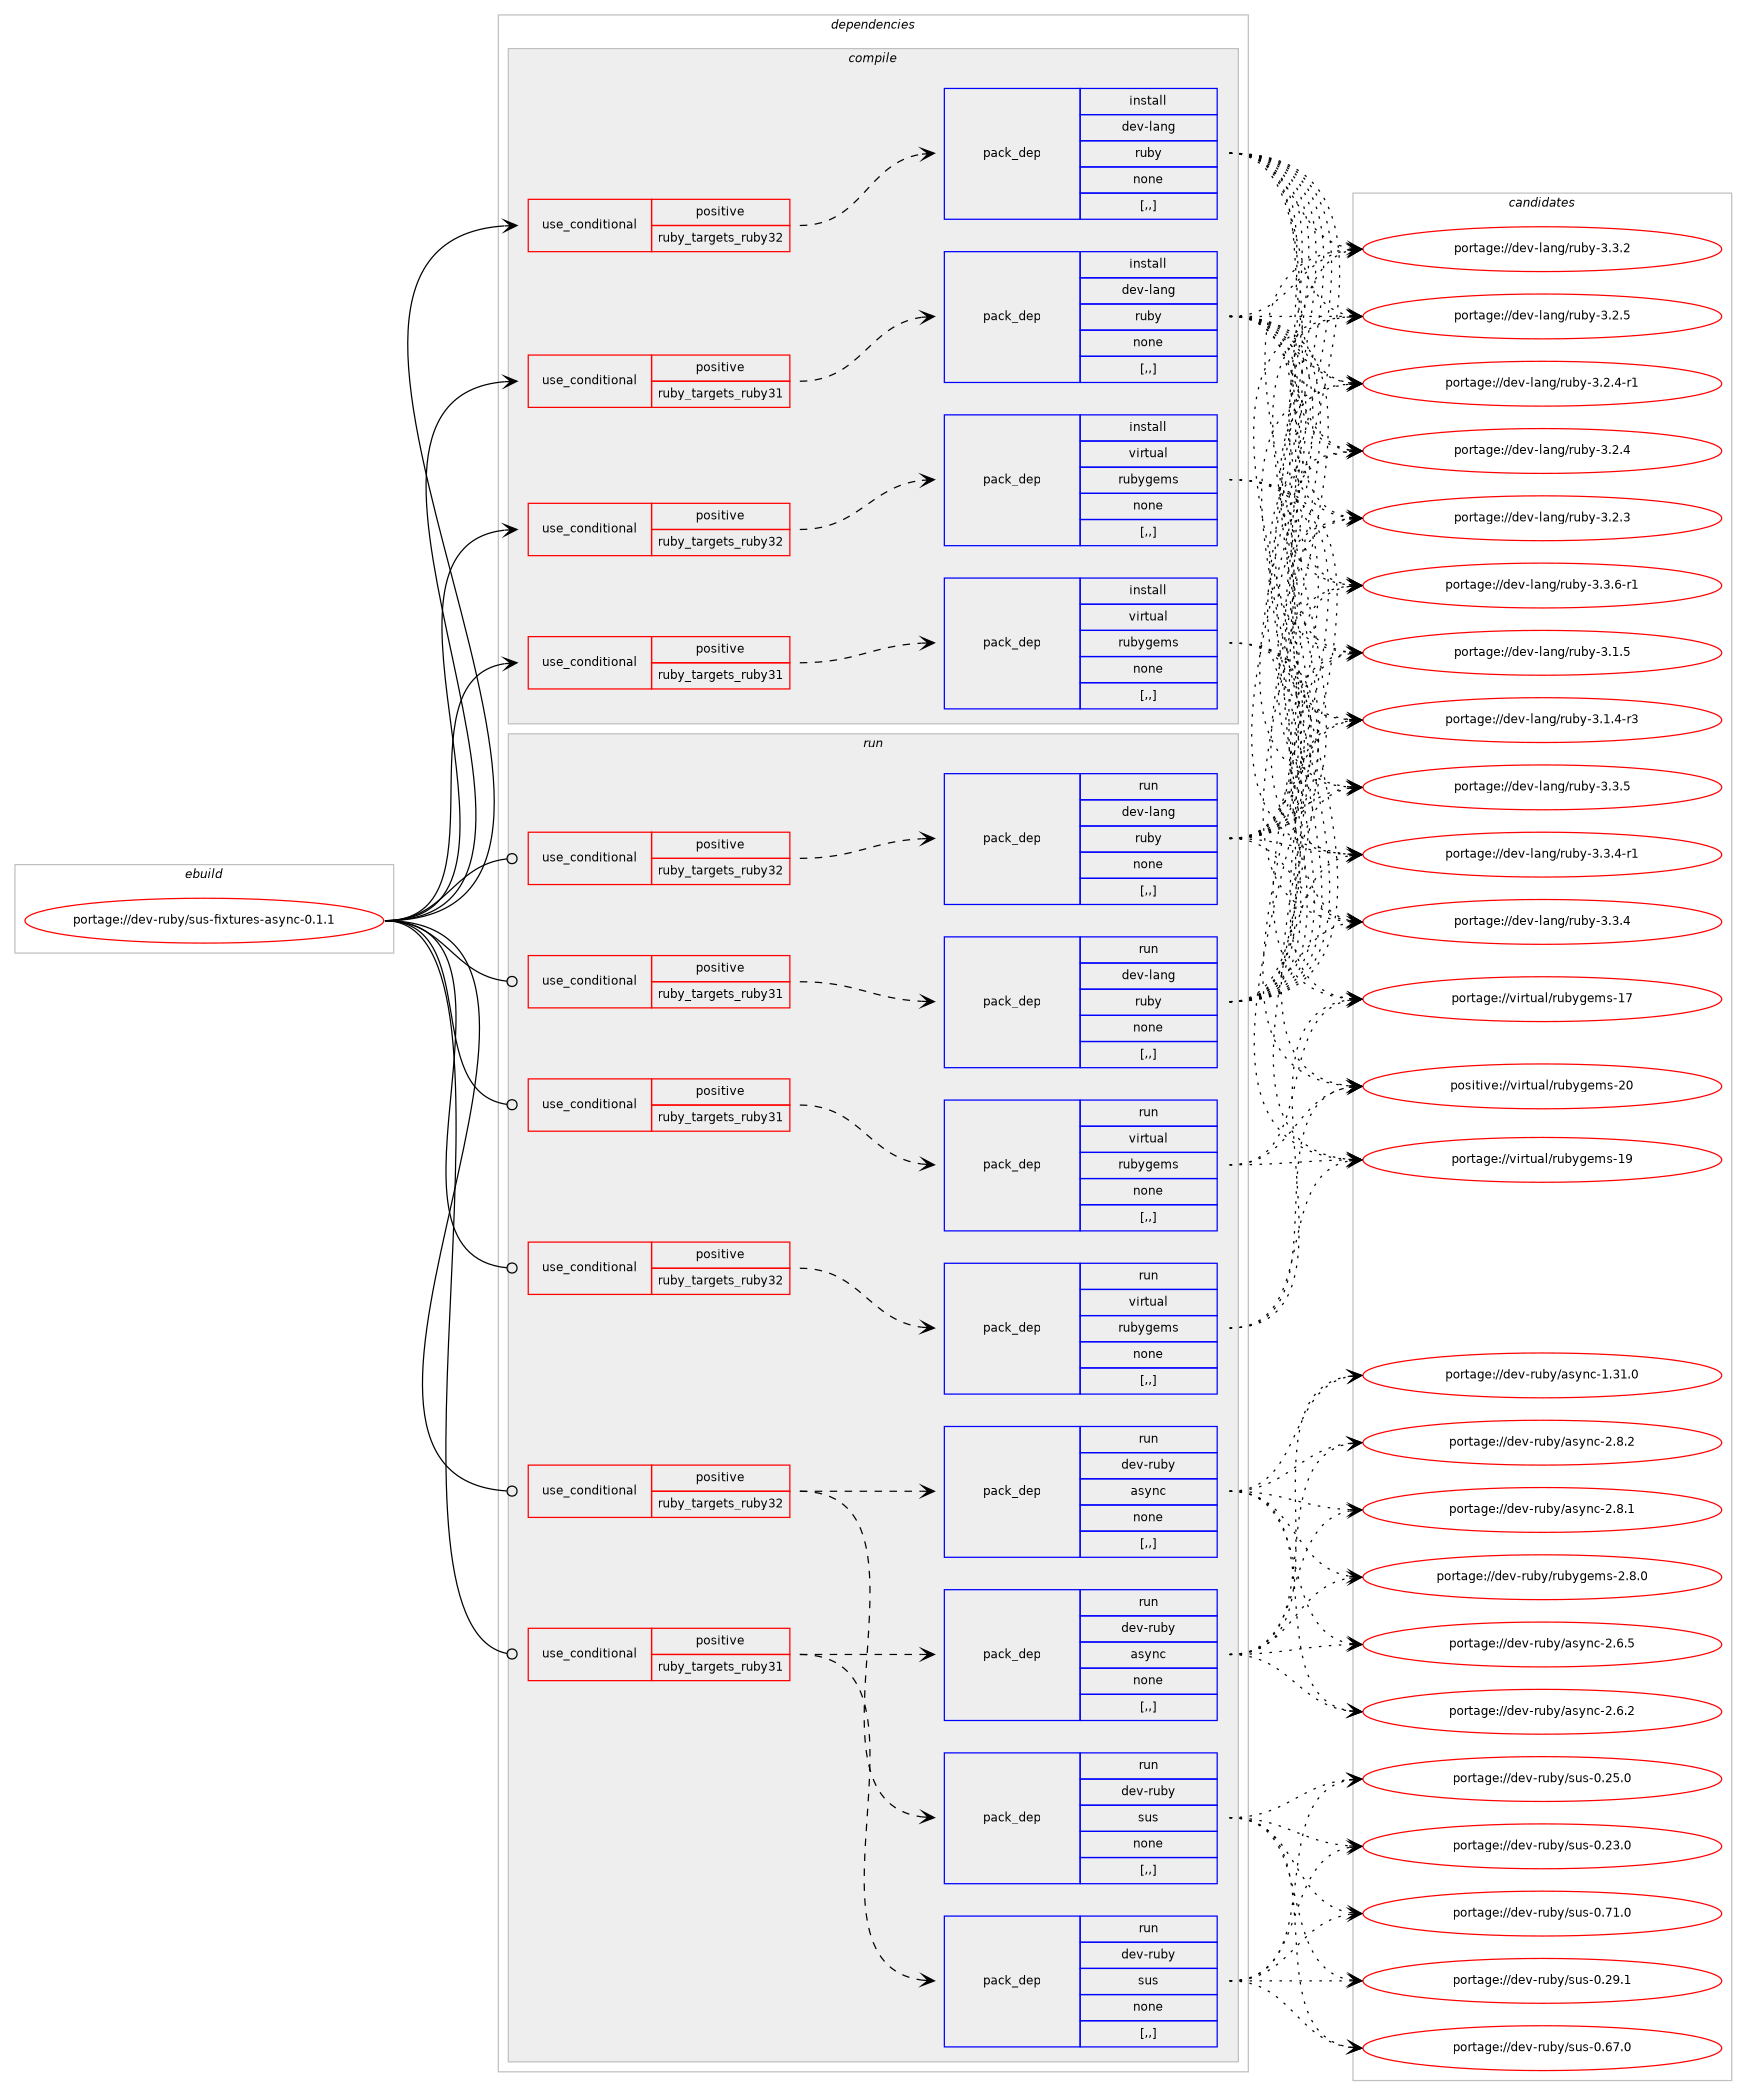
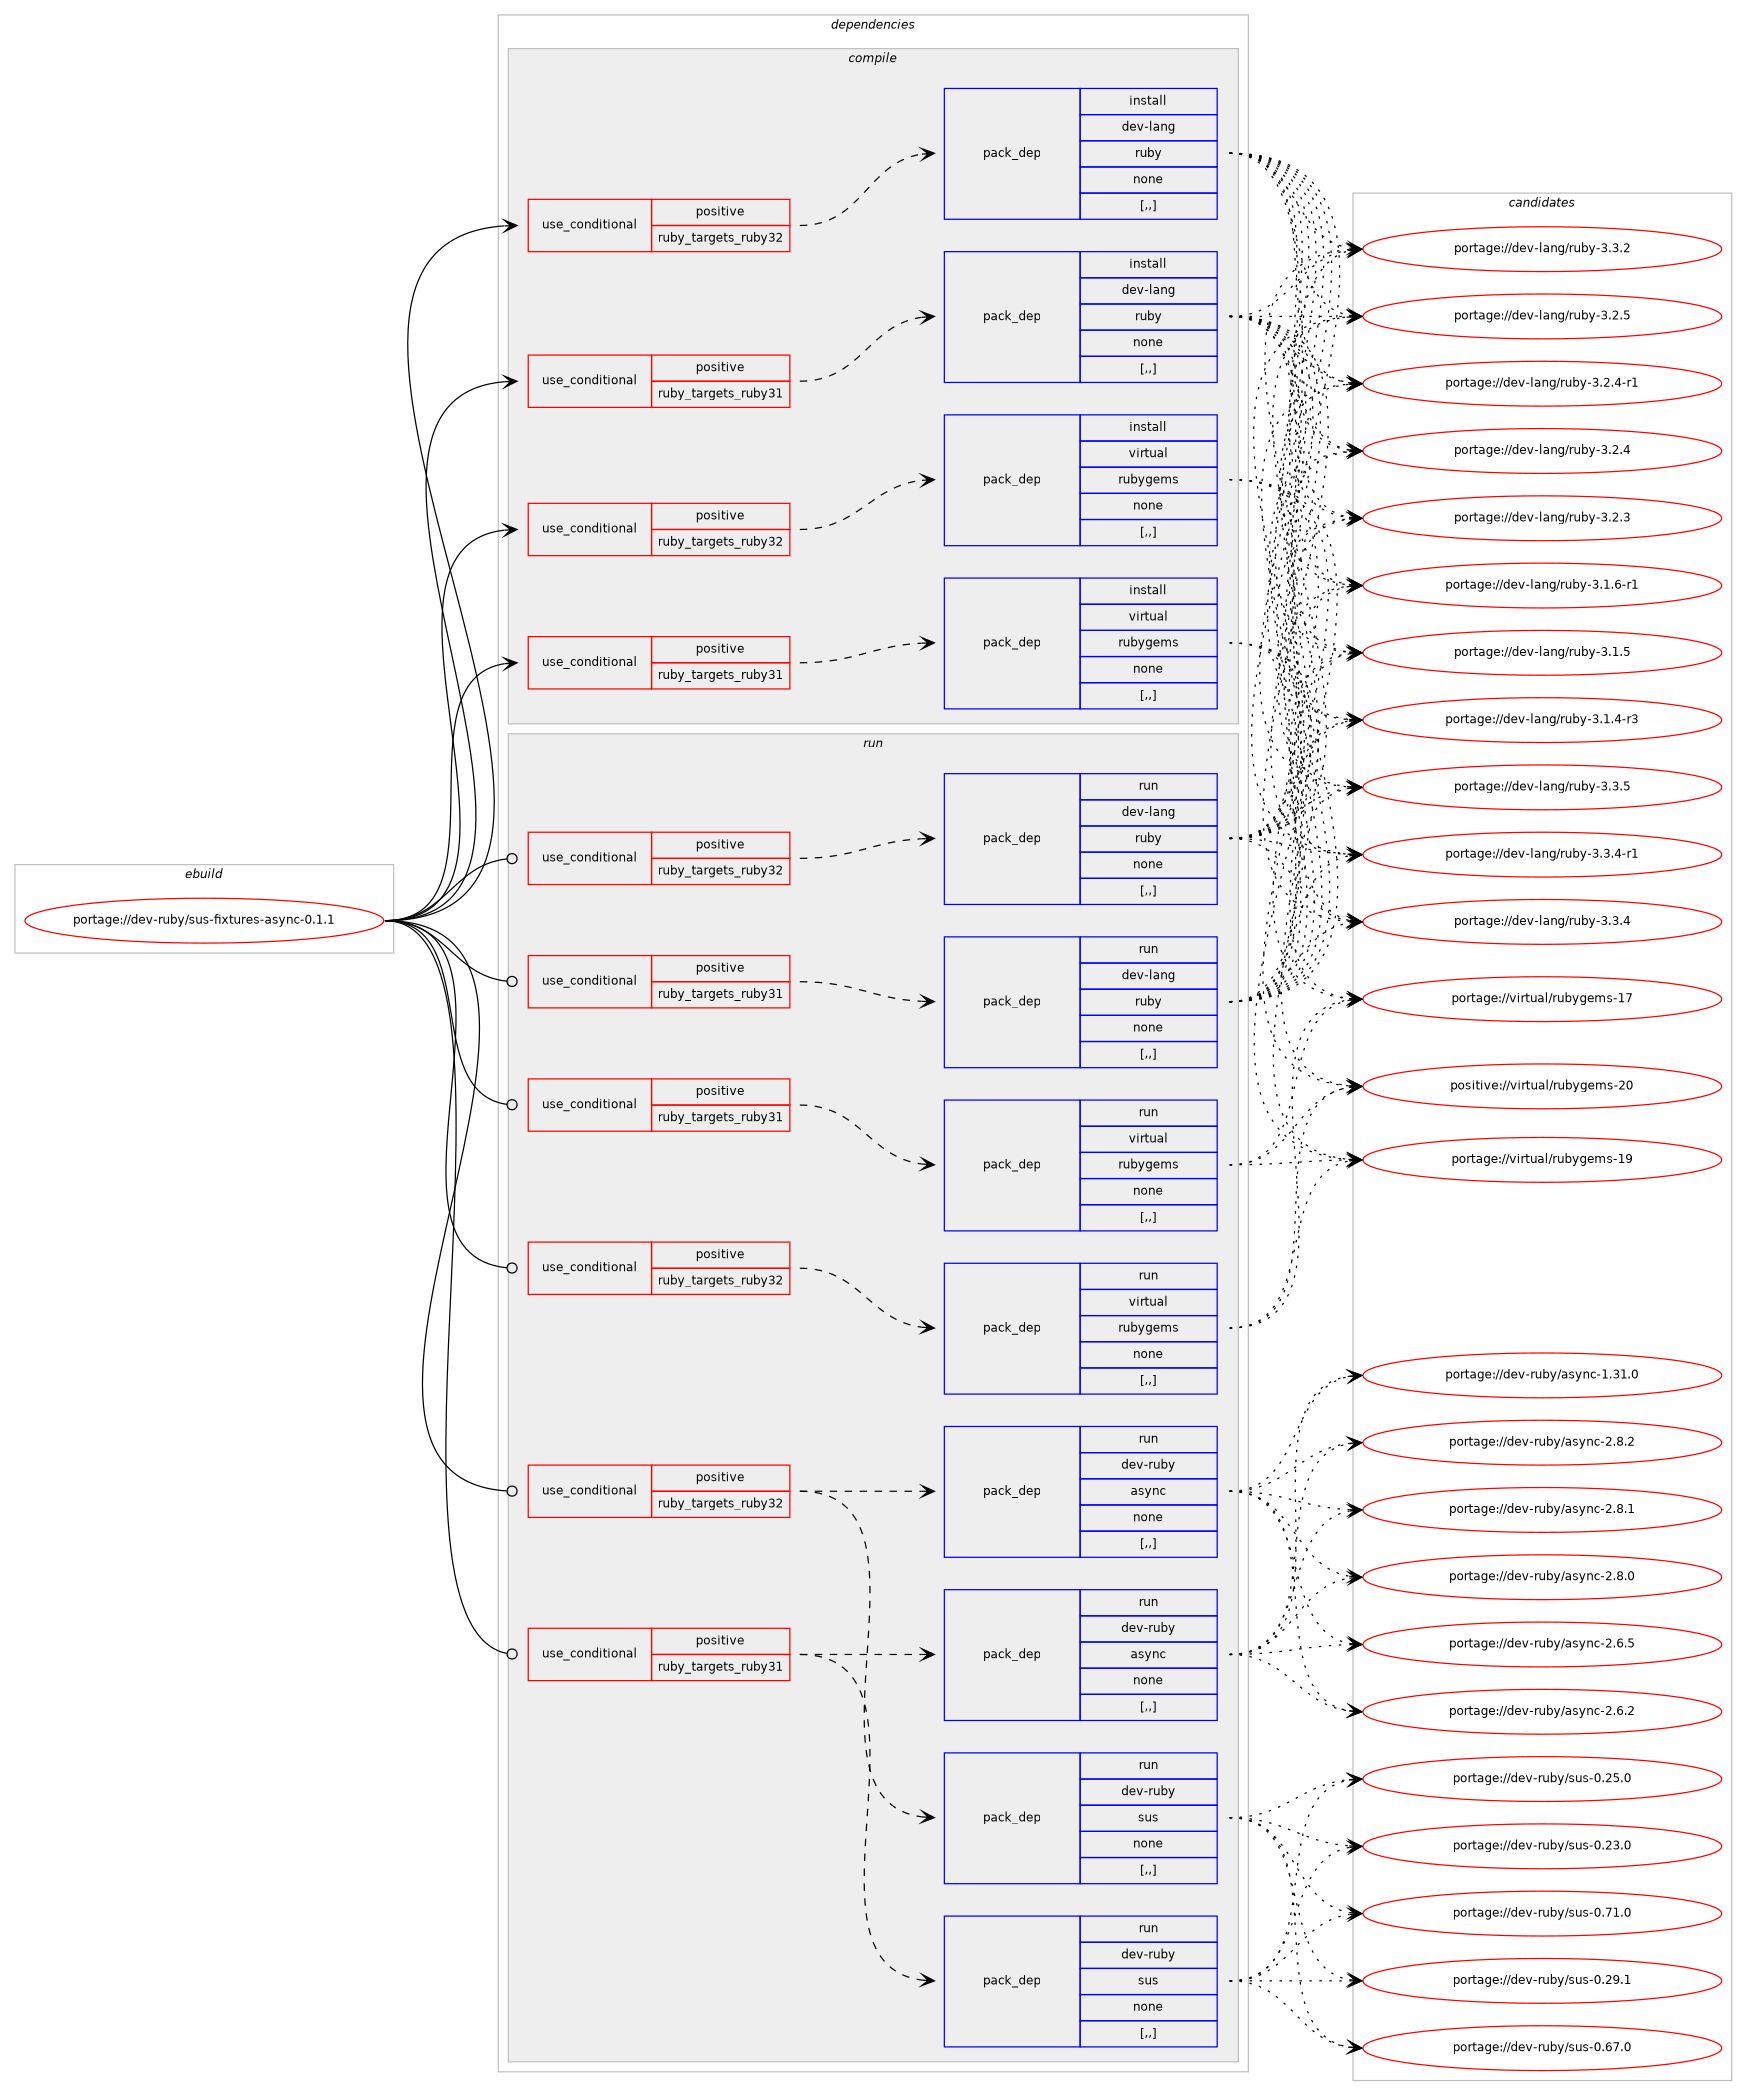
(1542, 586) -> (1542, 586)
(1542, 1577) -> (1542, 1577)
